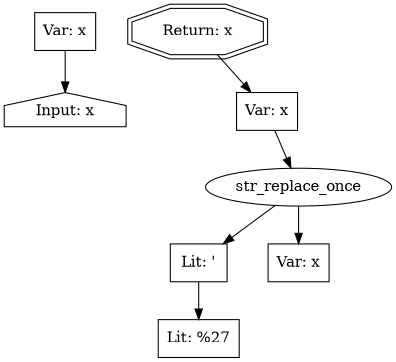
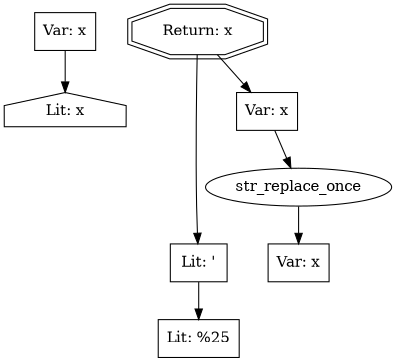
(65, 111) -> (65, 111)
(253, 222) -> (196, 144)
(199, 339) -> (199, 339)
